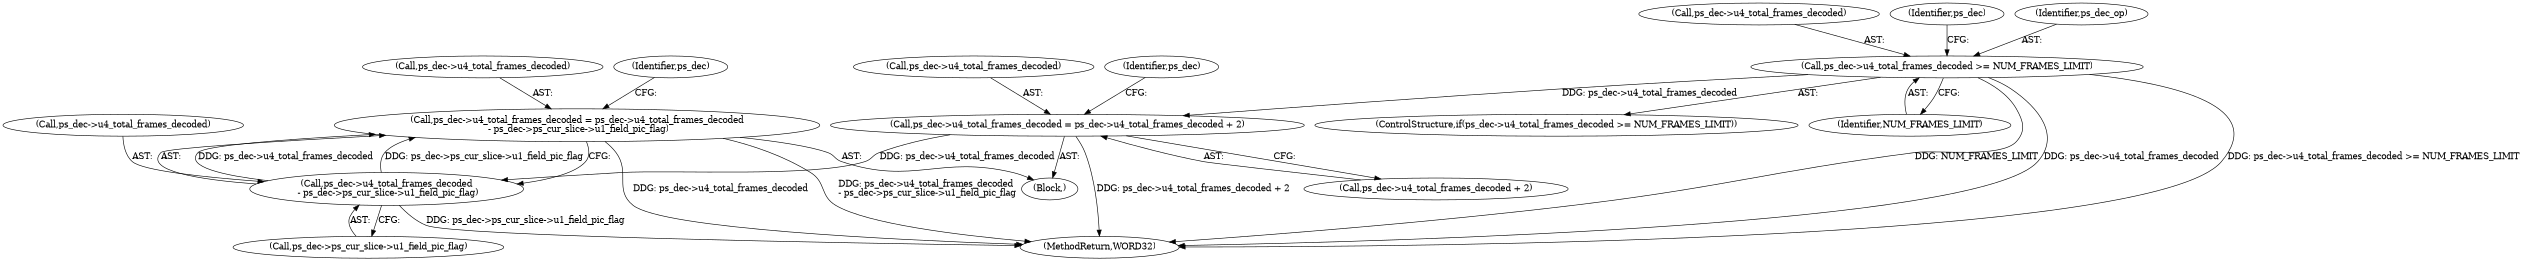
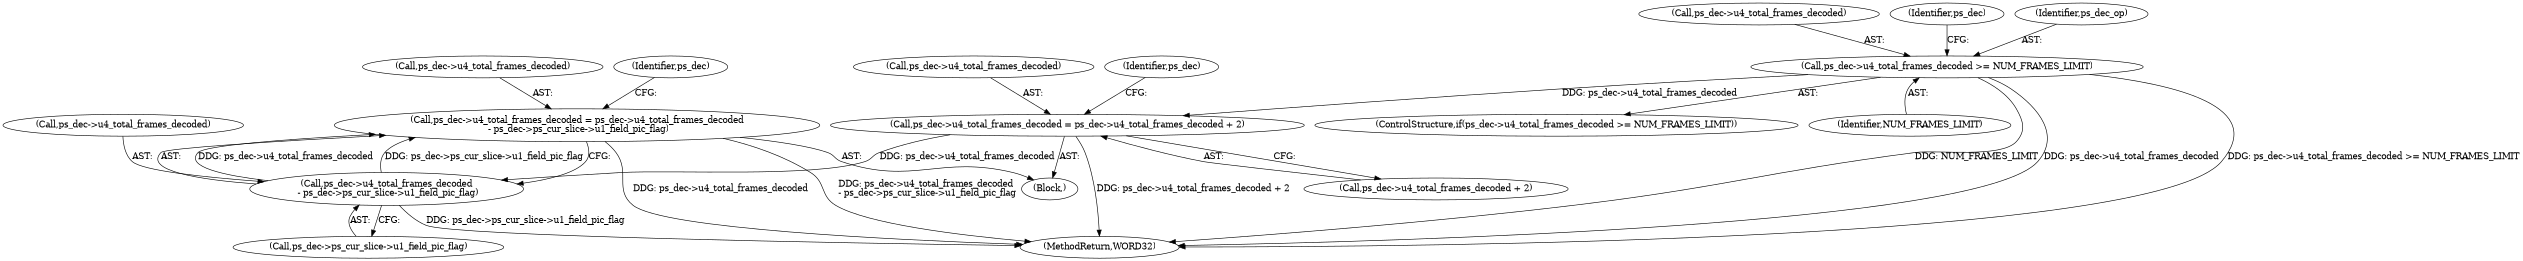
(1936, 95) -> none
